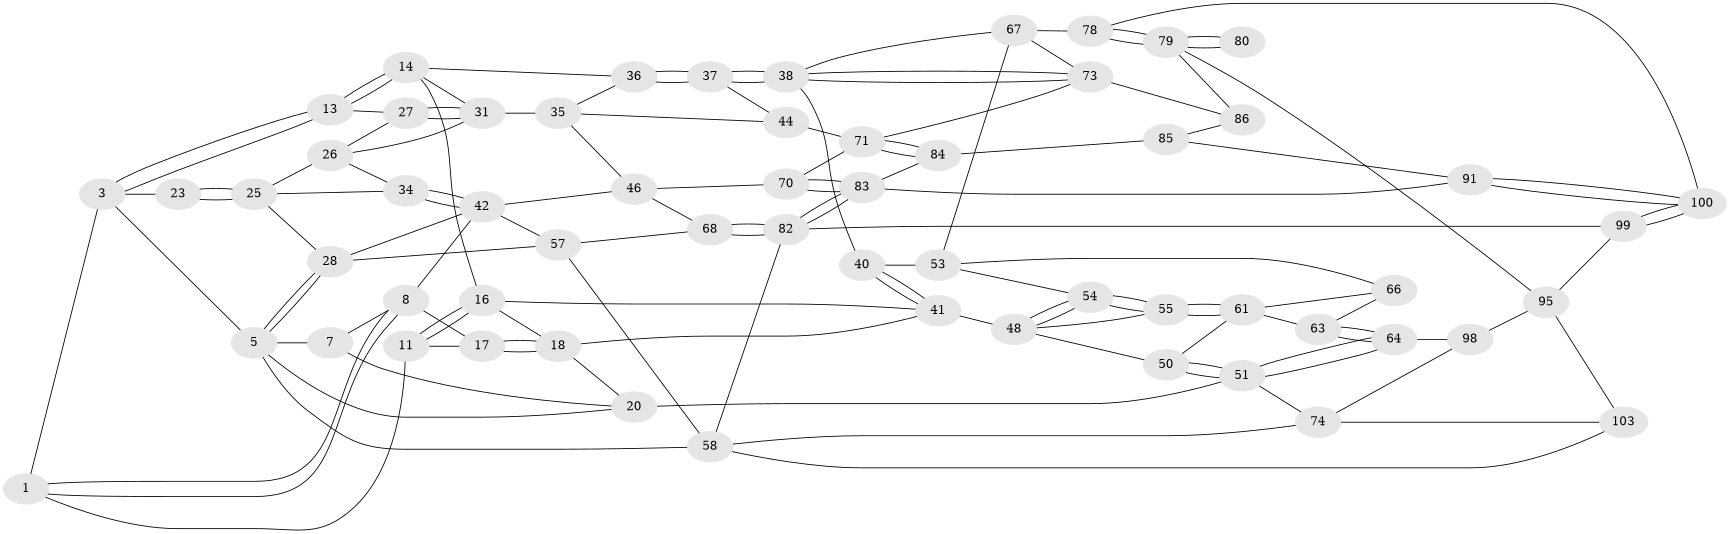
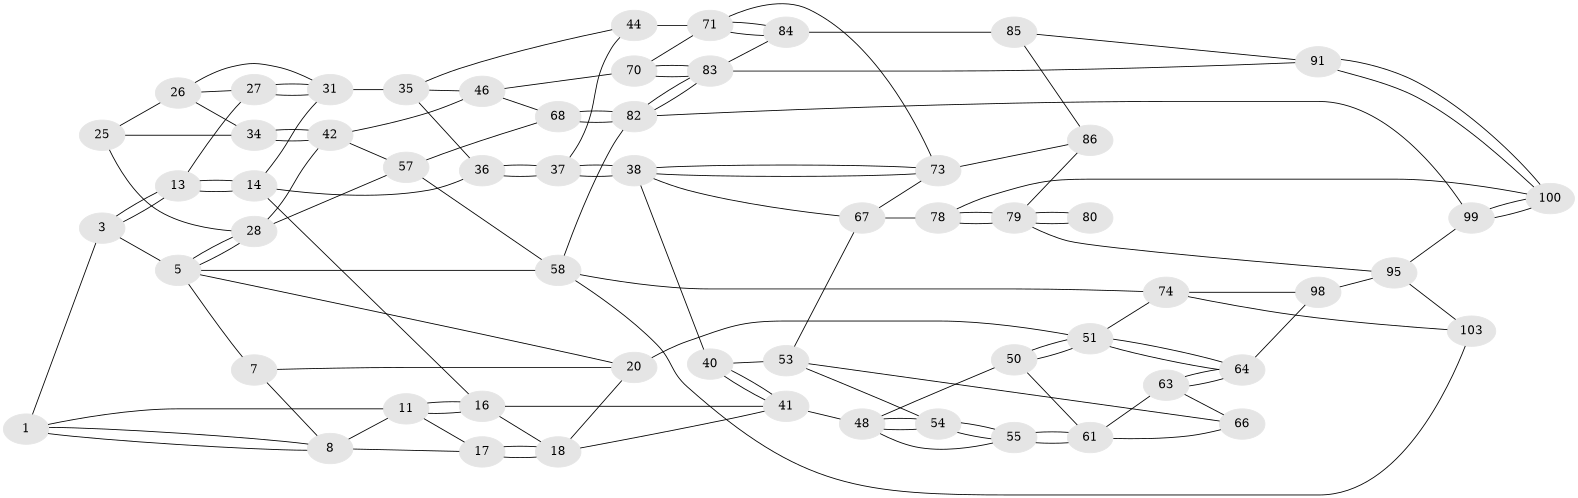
(178, 194) -> none
(440, 259) -> (368, 429)
